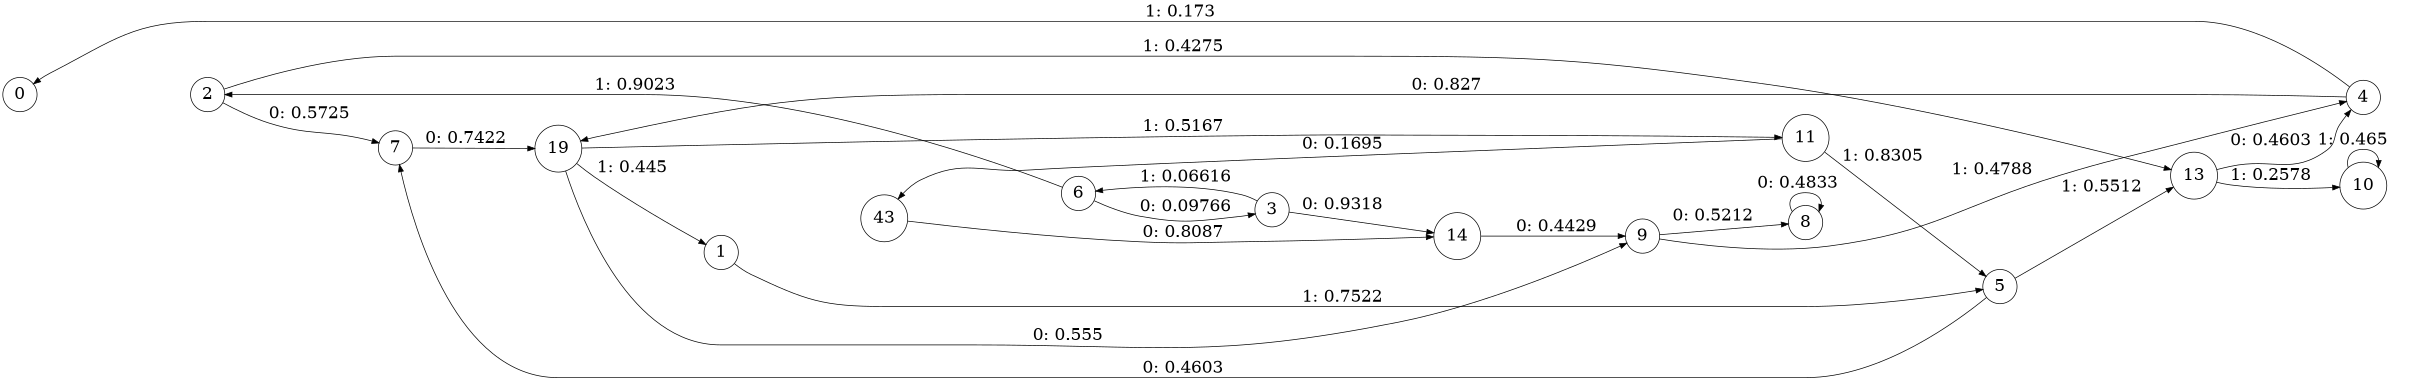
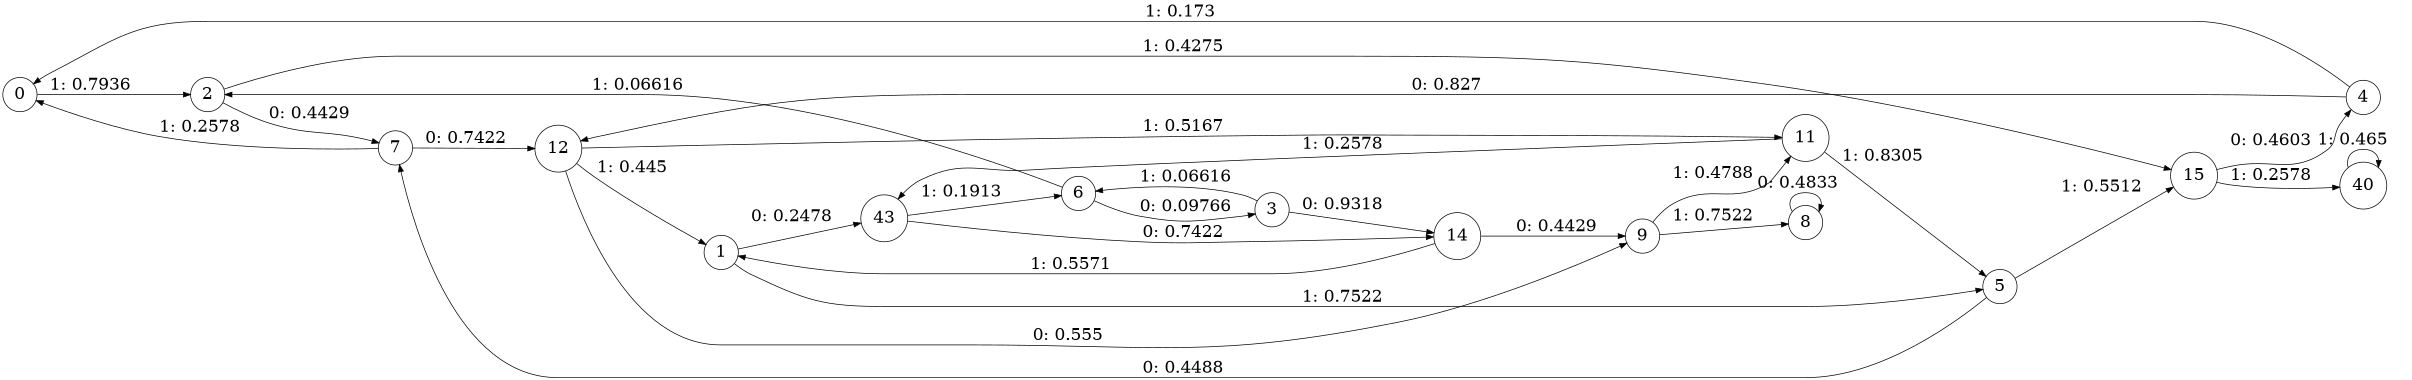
(643, 85) -> (643, 85)
none -> (110, 95)
(317, 114) -> (317, 114)
none -> (208, 143)
(1350, 144) -> (1350, 144)
(558, 149) -> (558, 149)
(2194, 176) -> (2194, 176)
(2363, 186) -> (2363, 186)
(2002, 195) -> (1721, 194)
none -> (981, 206)
(1721, 216) -> (1721, 216)
(1191, 233) -> (1191, 233)
none -> (796, 237)
none -> (1091, 274)
(1191, 368) -> (1191, 368)
